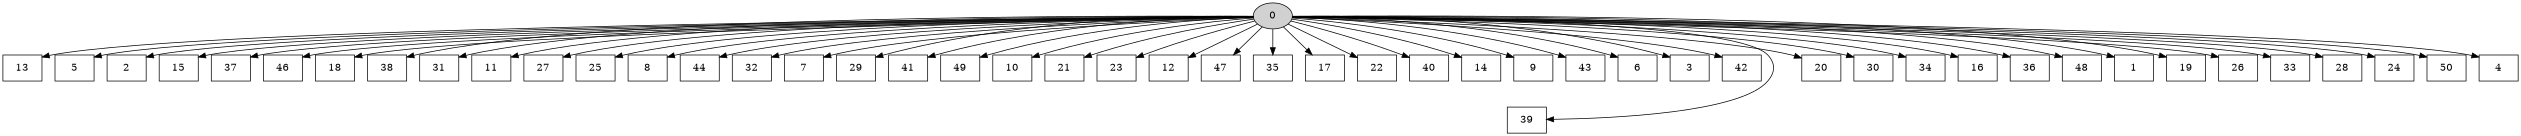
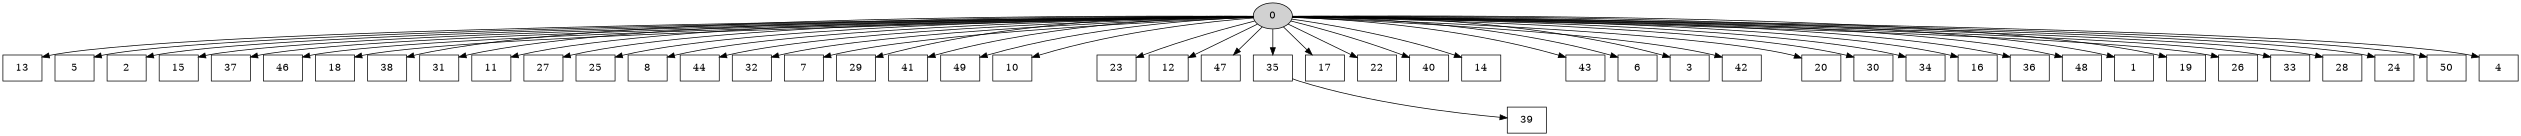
(1773, 66) -> (1395, 103)
(1064, 68) -> none
(1533, 68) -> none
